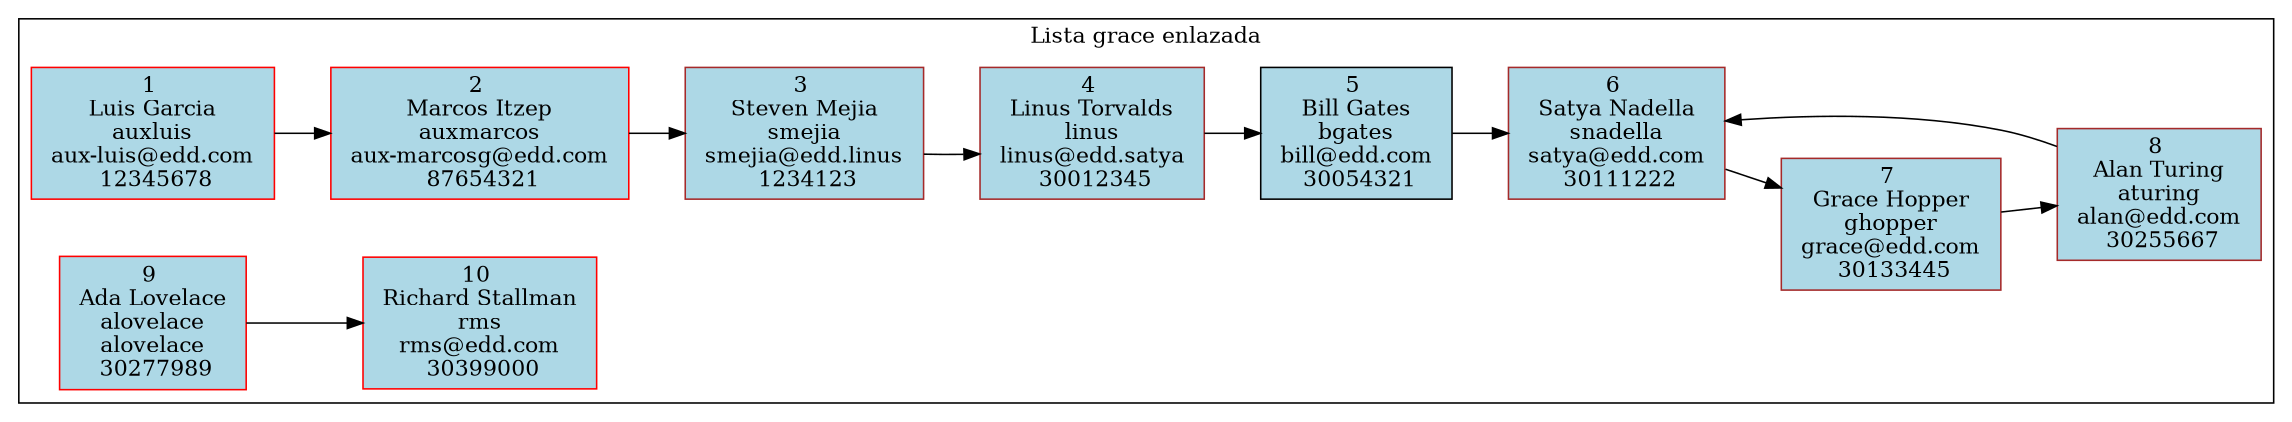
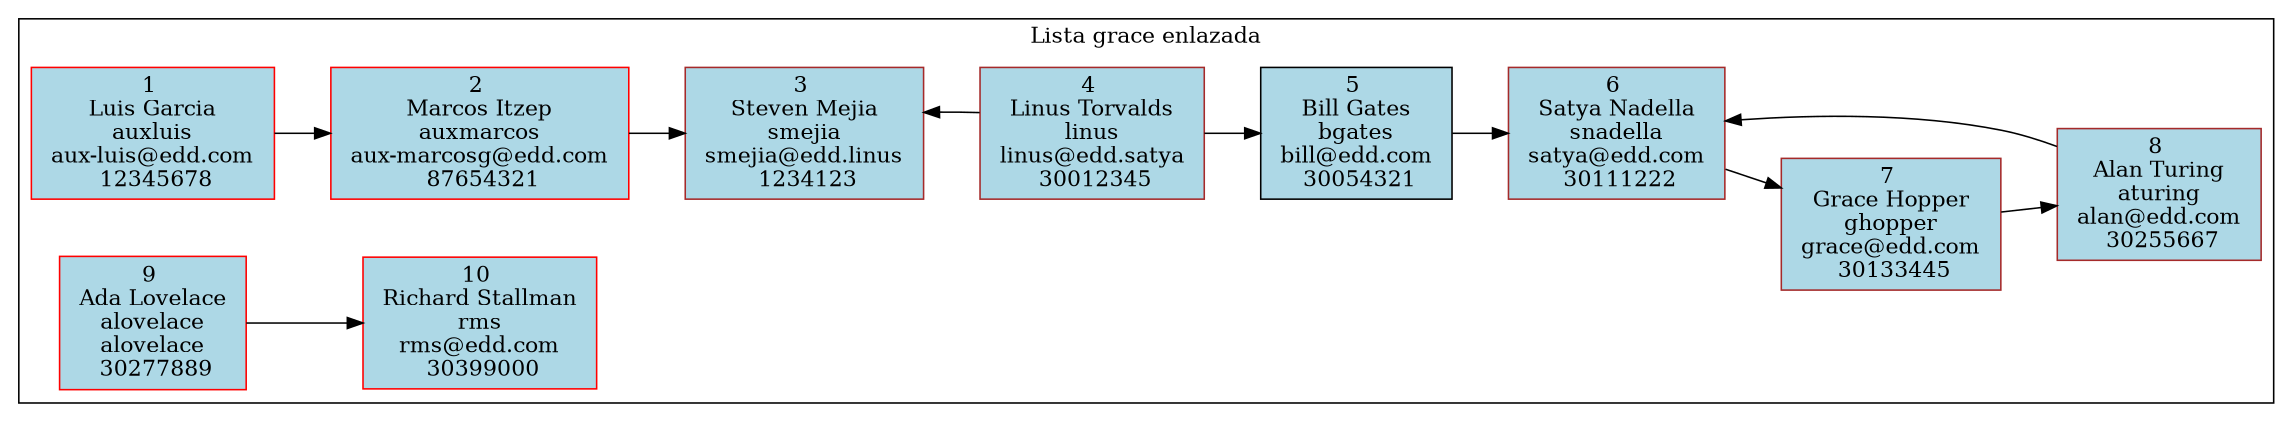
(944, 154) -> (960, 112)
(153, 369) -> (153, 369)
